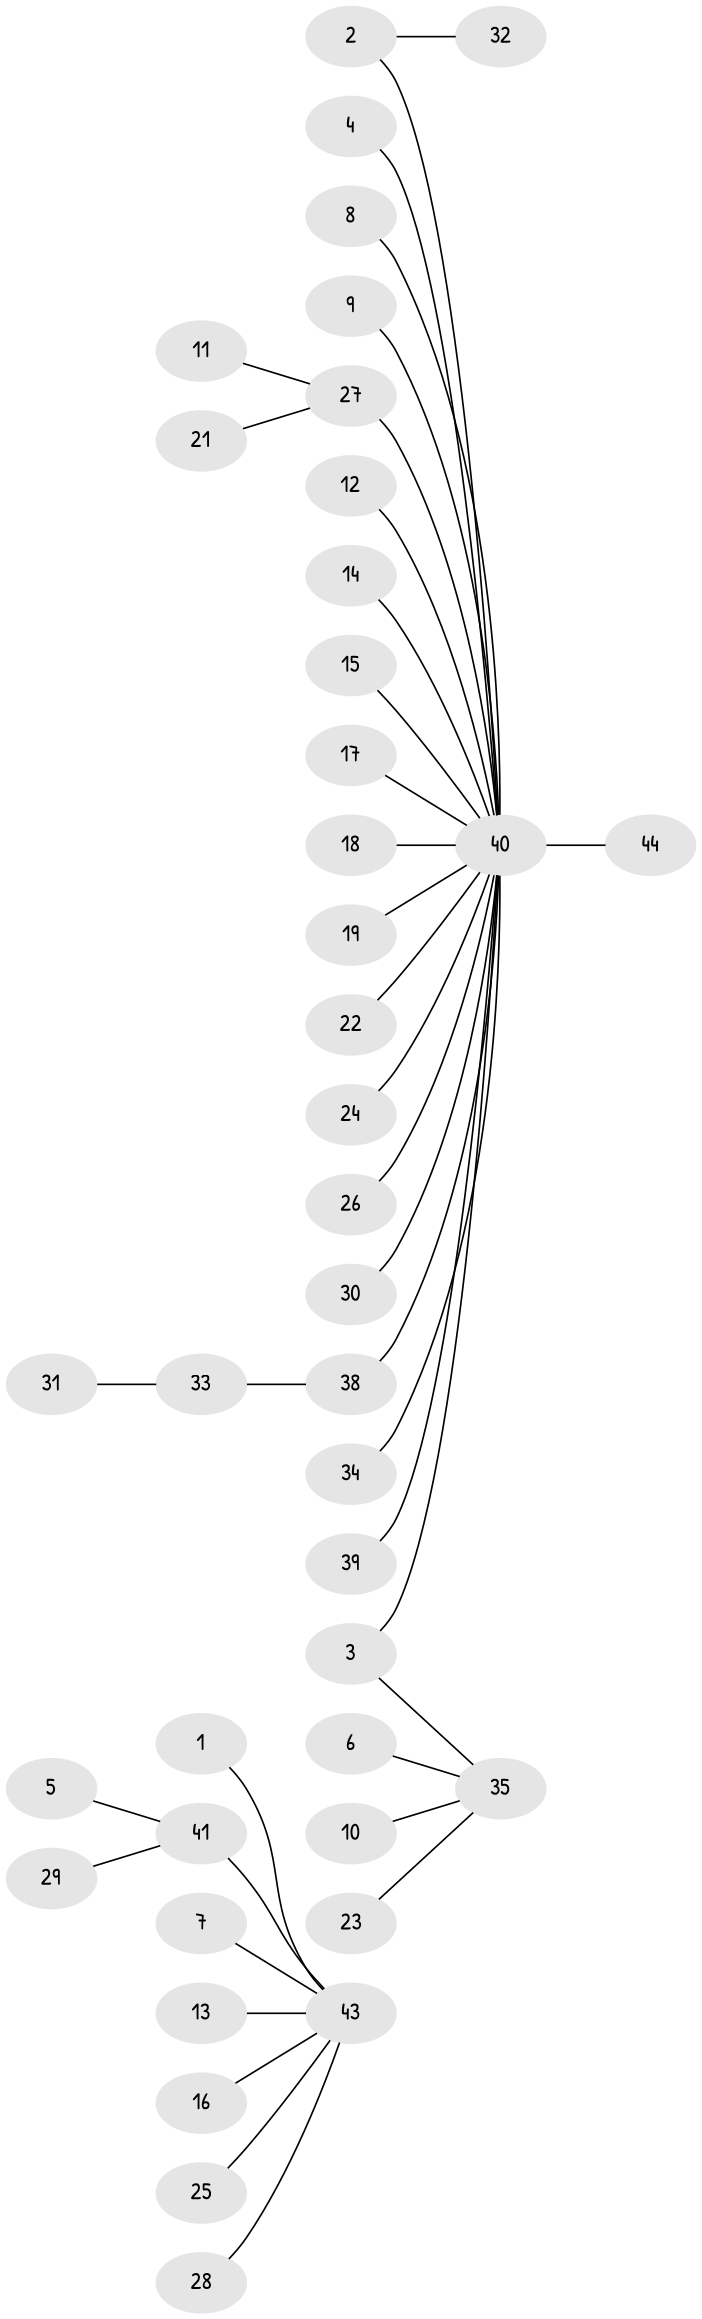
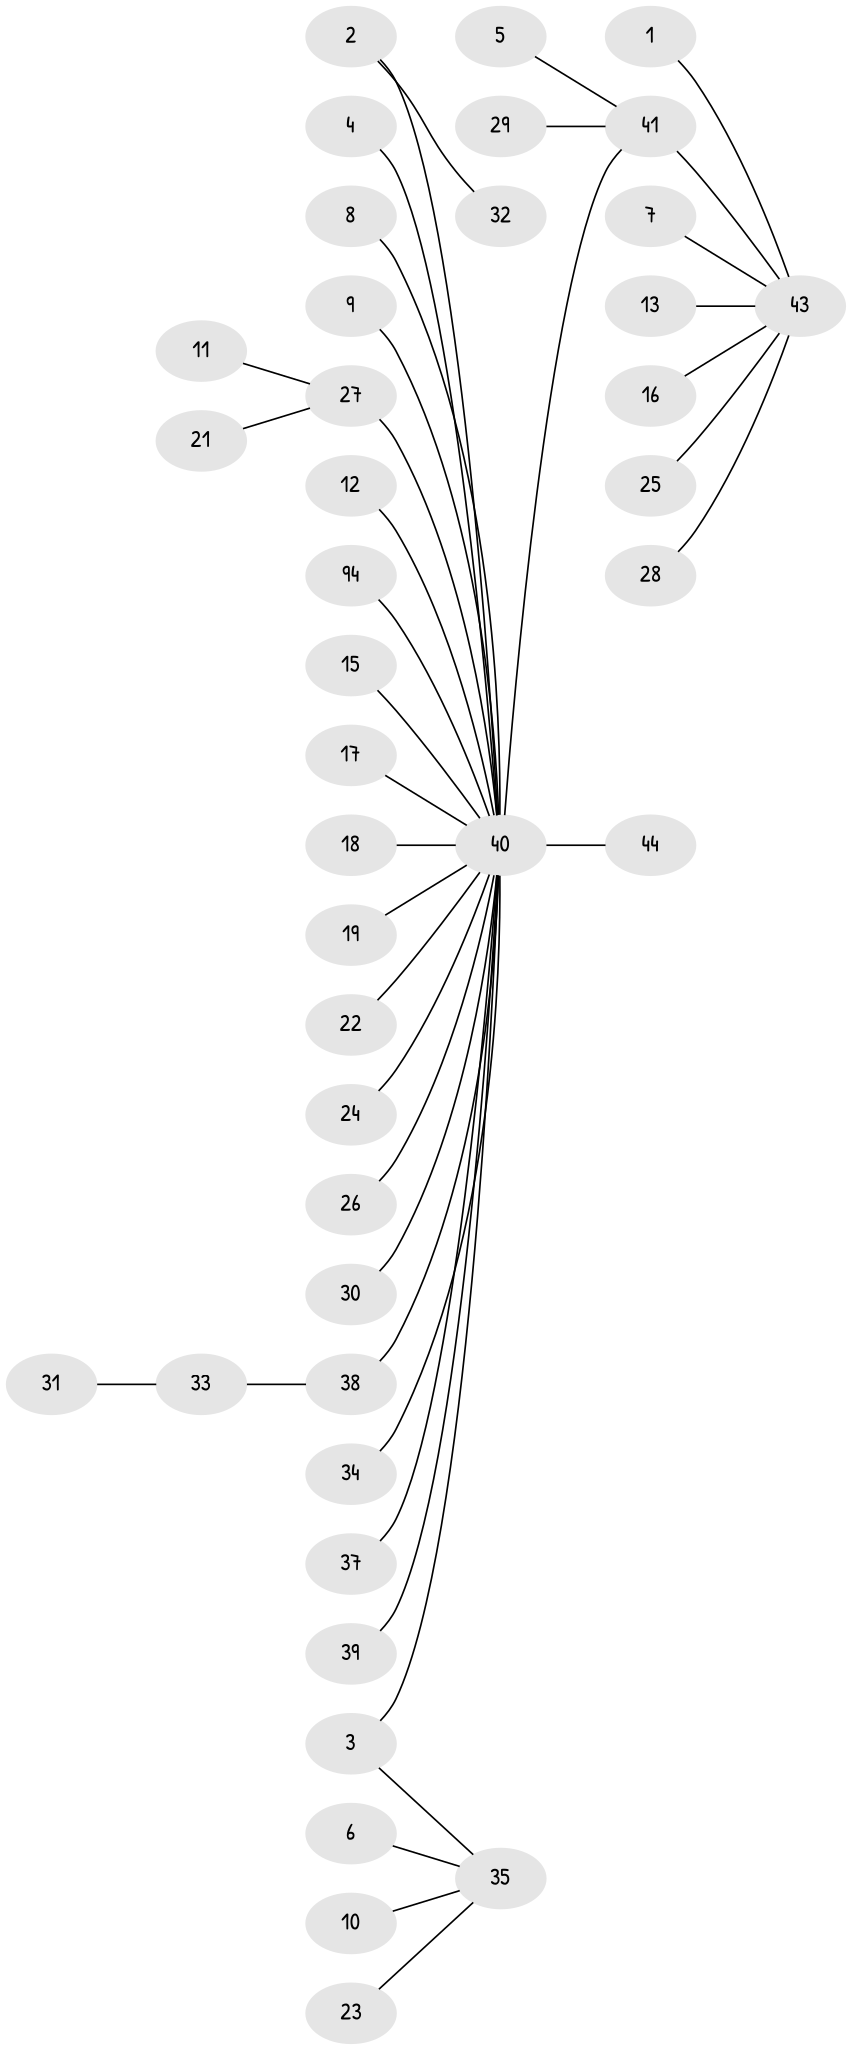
none -> (539, 477)
(351, 576) -> (351, 576)
none -> (351, 1564)
